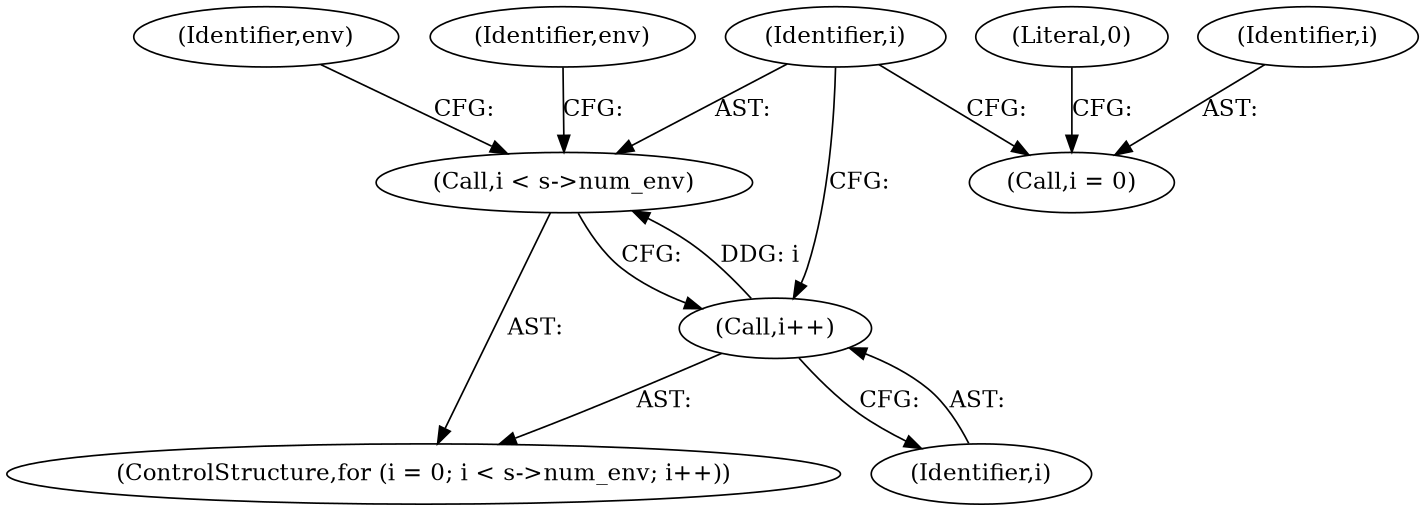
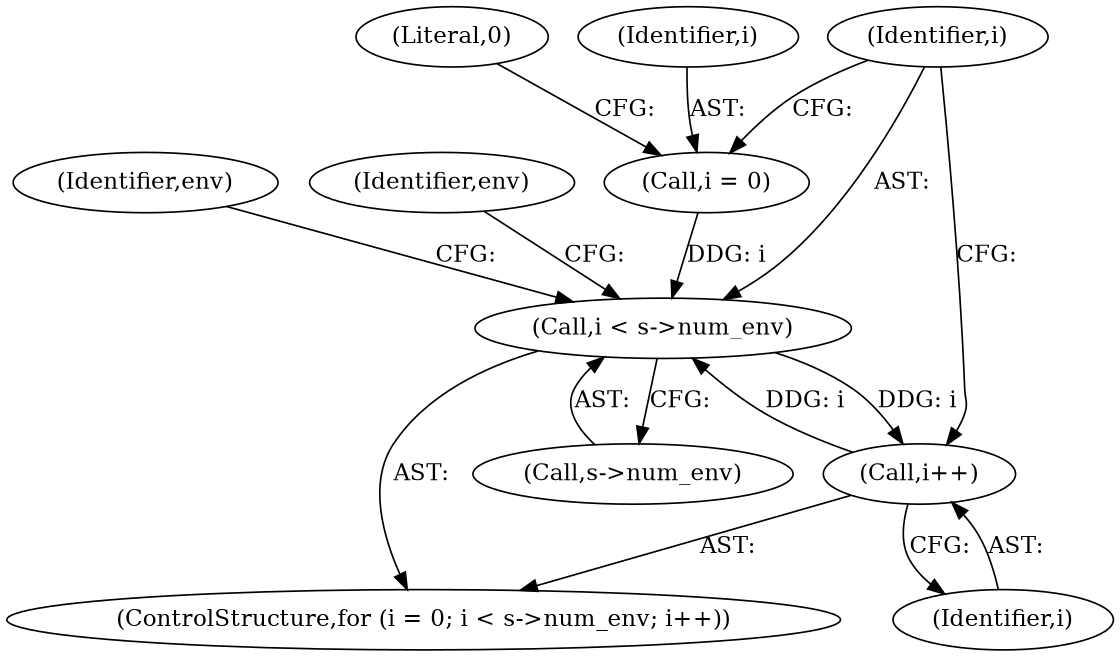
none -> (687, 247)
(656, 255) -> (918, 401)
none -> (633, 474)
